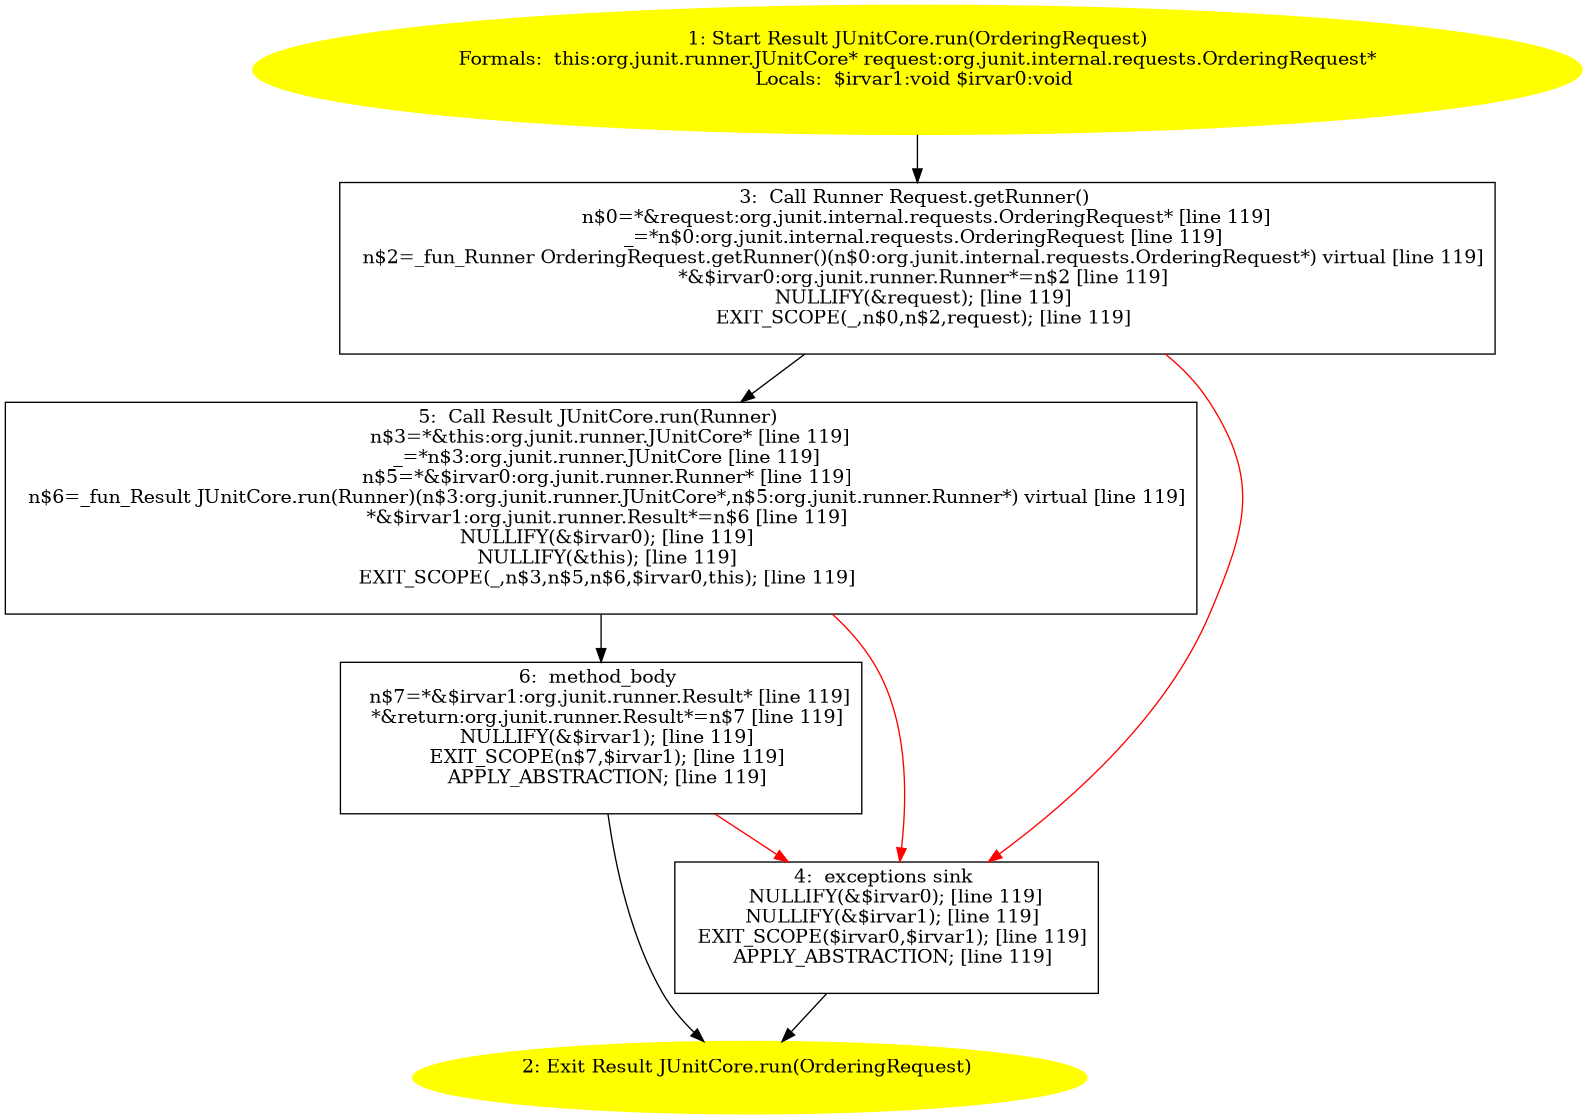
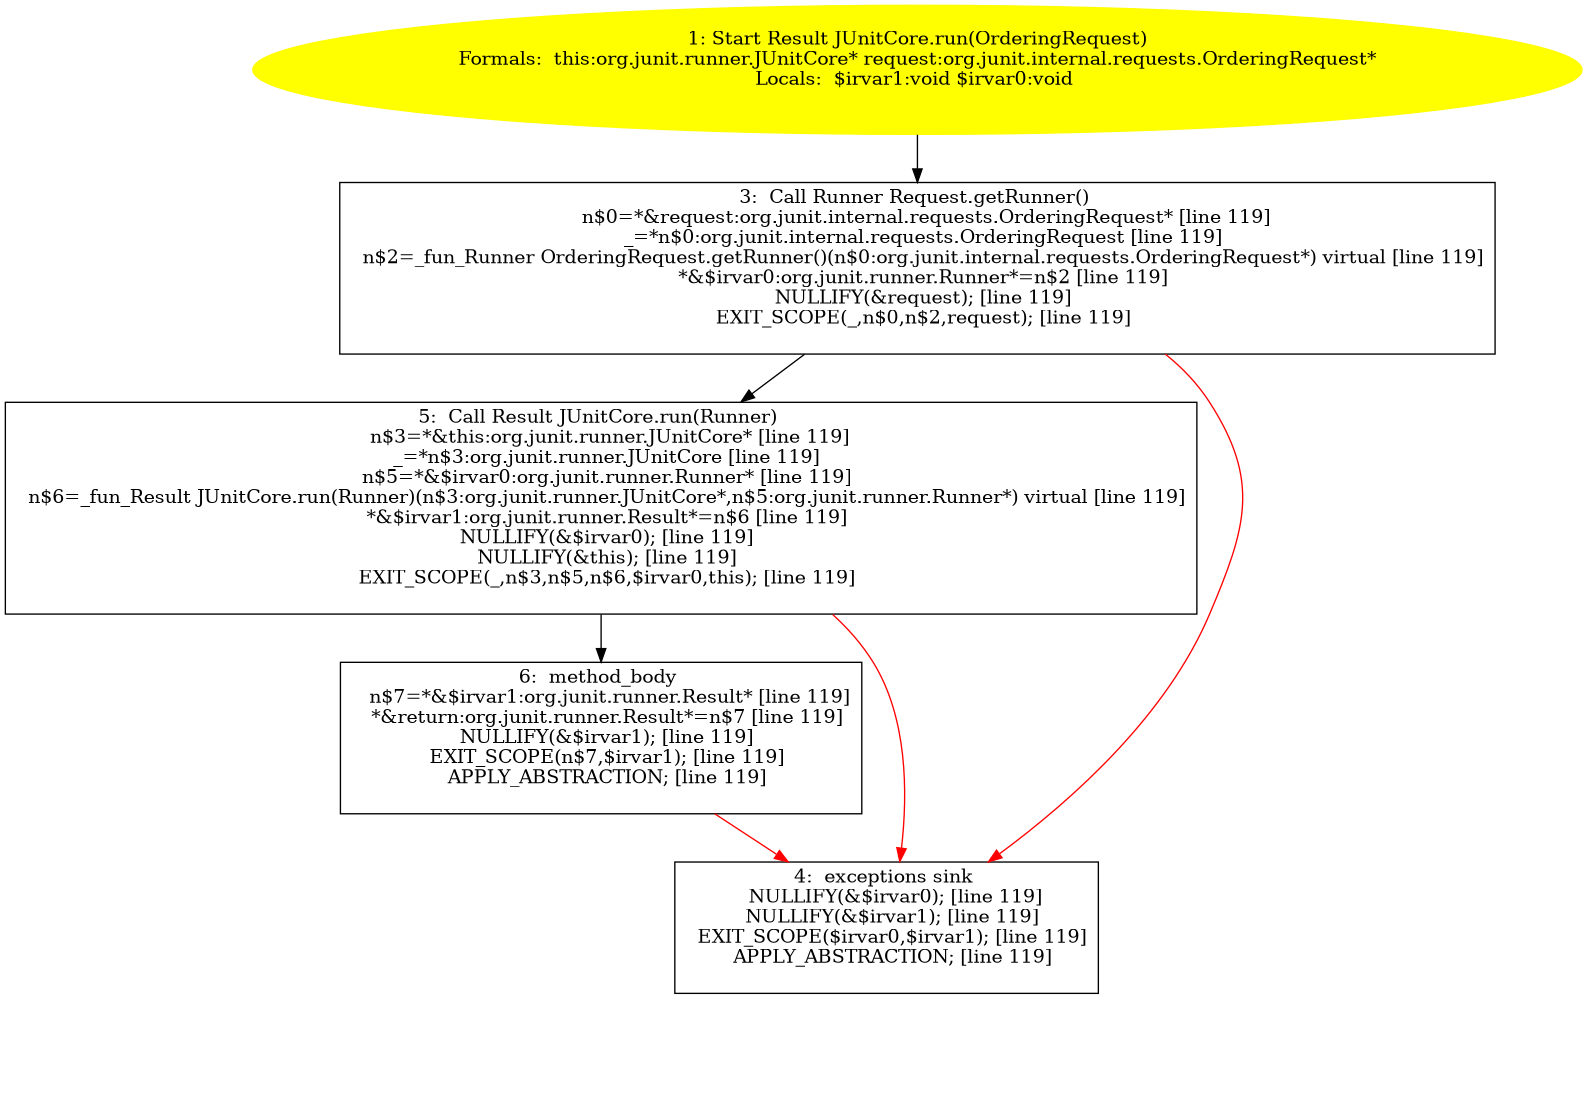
(750, 1078) -> none
